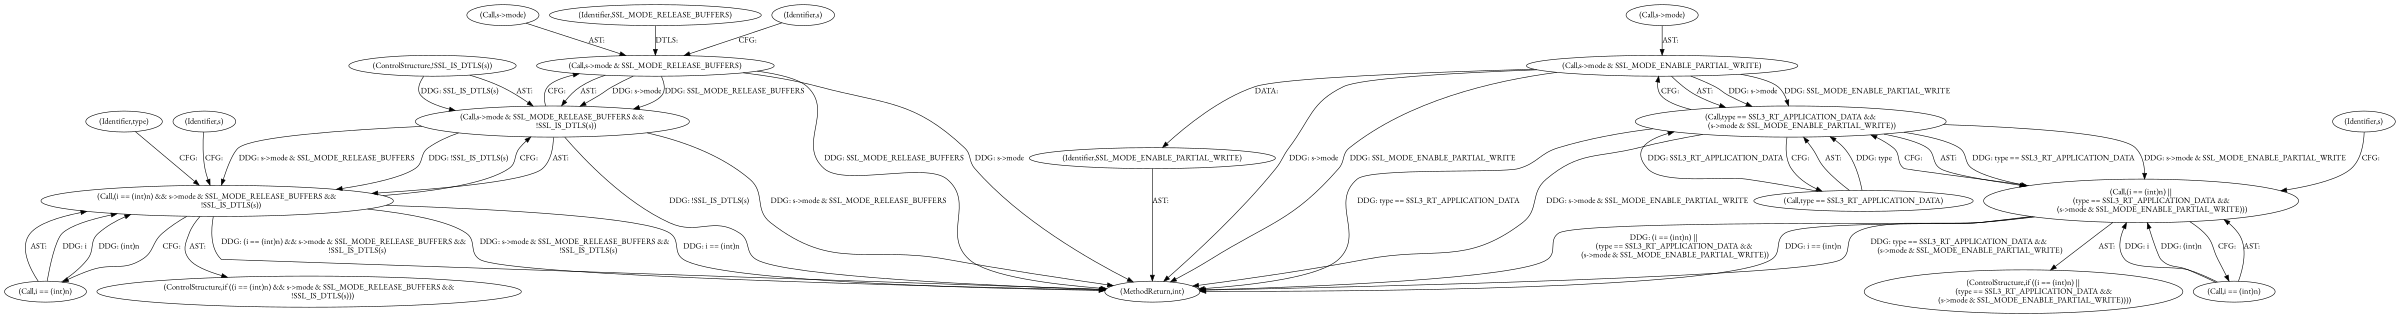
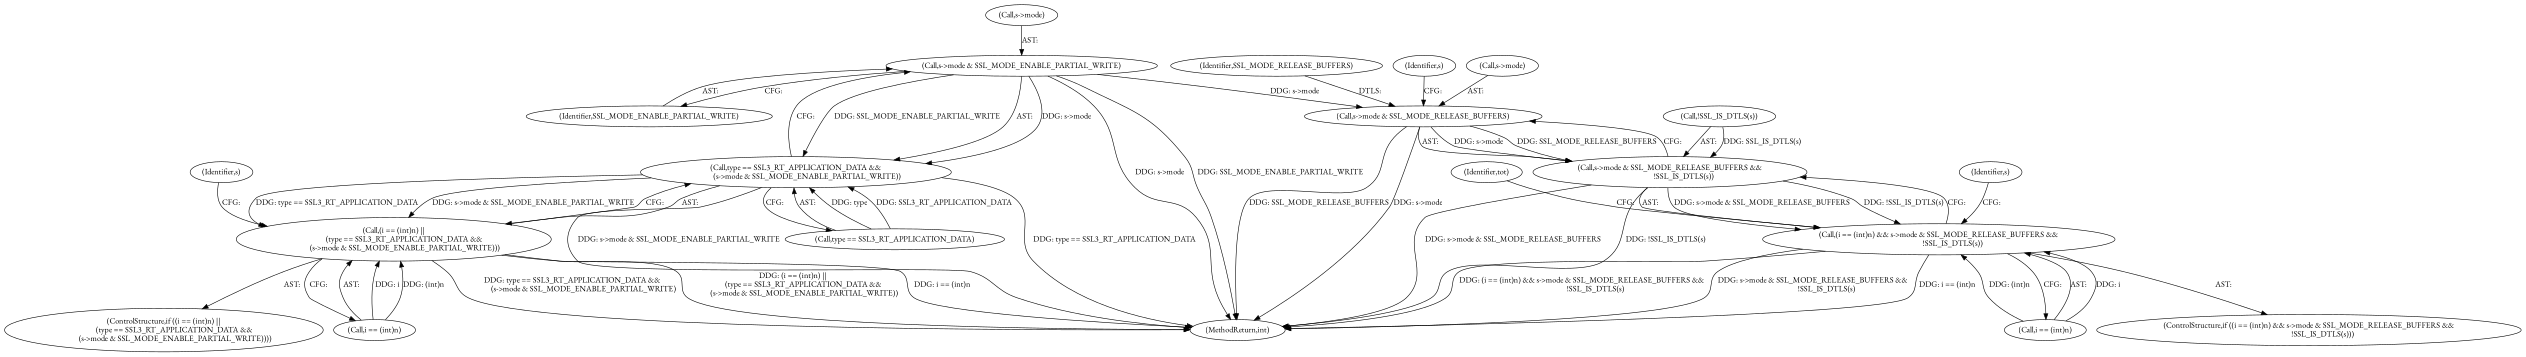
(432, 66) -> (1719, 116)
none -> (1227, 90)
(1268, 91) -> (775, 91)
(124, 122) -> (1487, 172)
(1152, 222) -> (772, 76)
